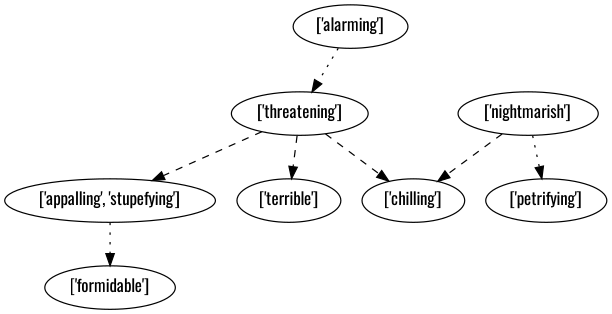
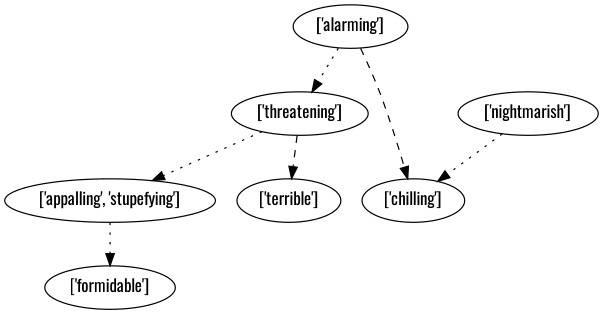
(213, 154) -> (213, 154)
(352, 154) -> (385, 107)
(475, 154) -> (475, 154)
(546, 201) -> none
